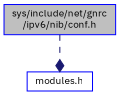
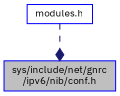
(60, 47) -> (60, 36)
